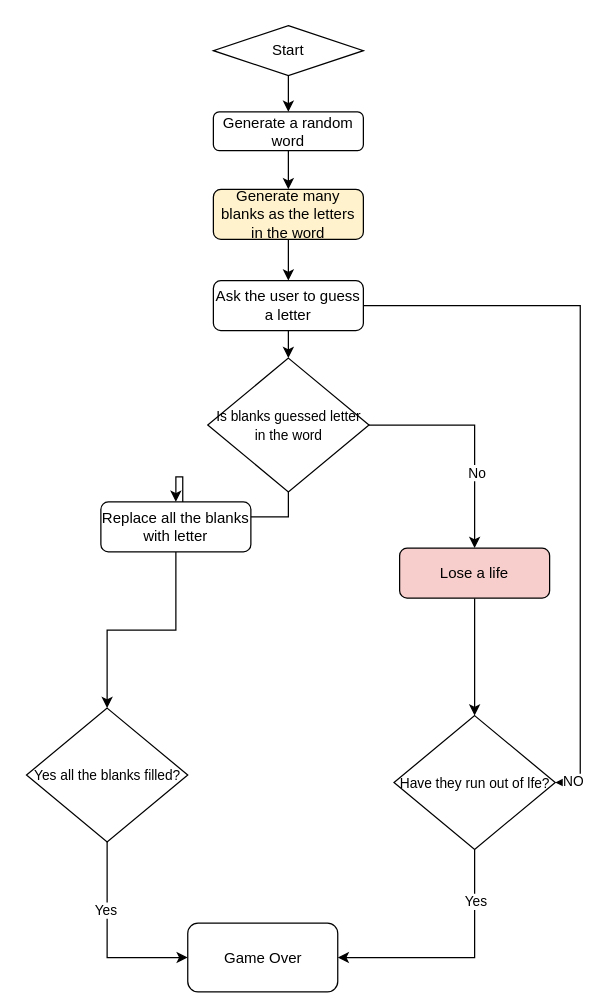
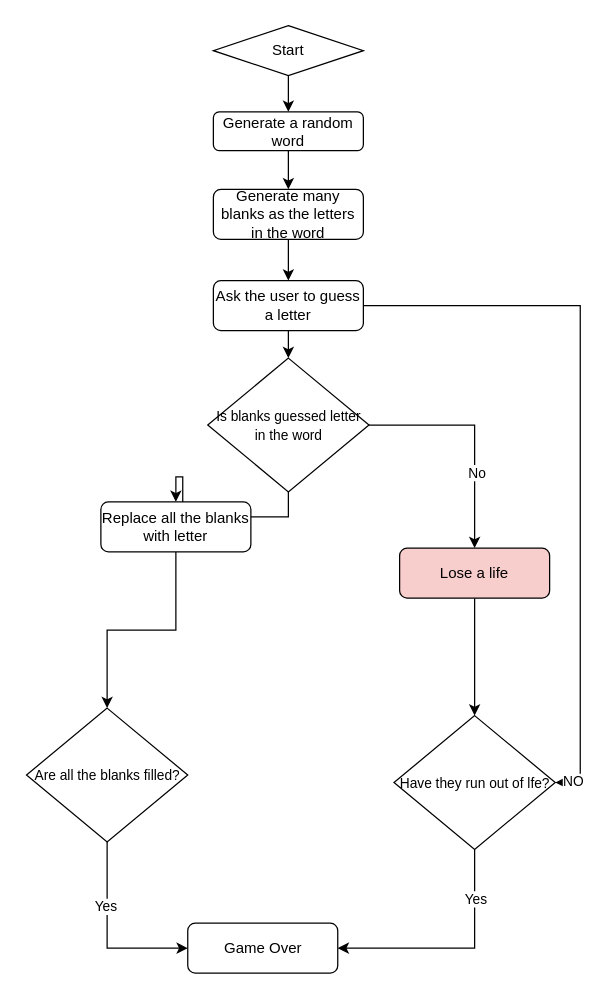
(288, 214) -> (288, 214)
(108, 776) -> (108, 776)
(263, 958) -> (263, 948)
